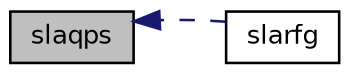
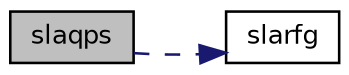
(193, 20) -> (167, 55)
